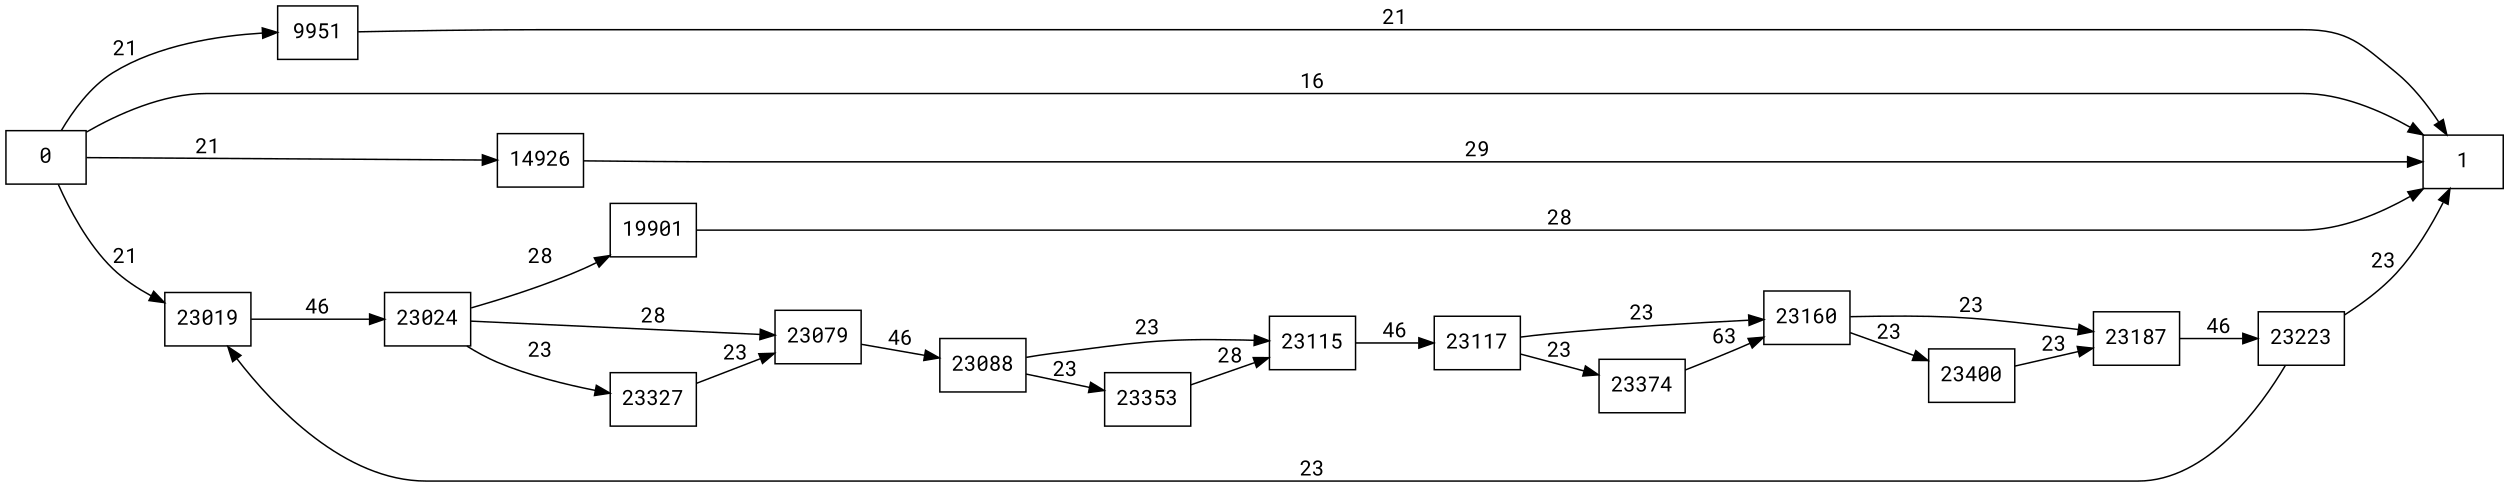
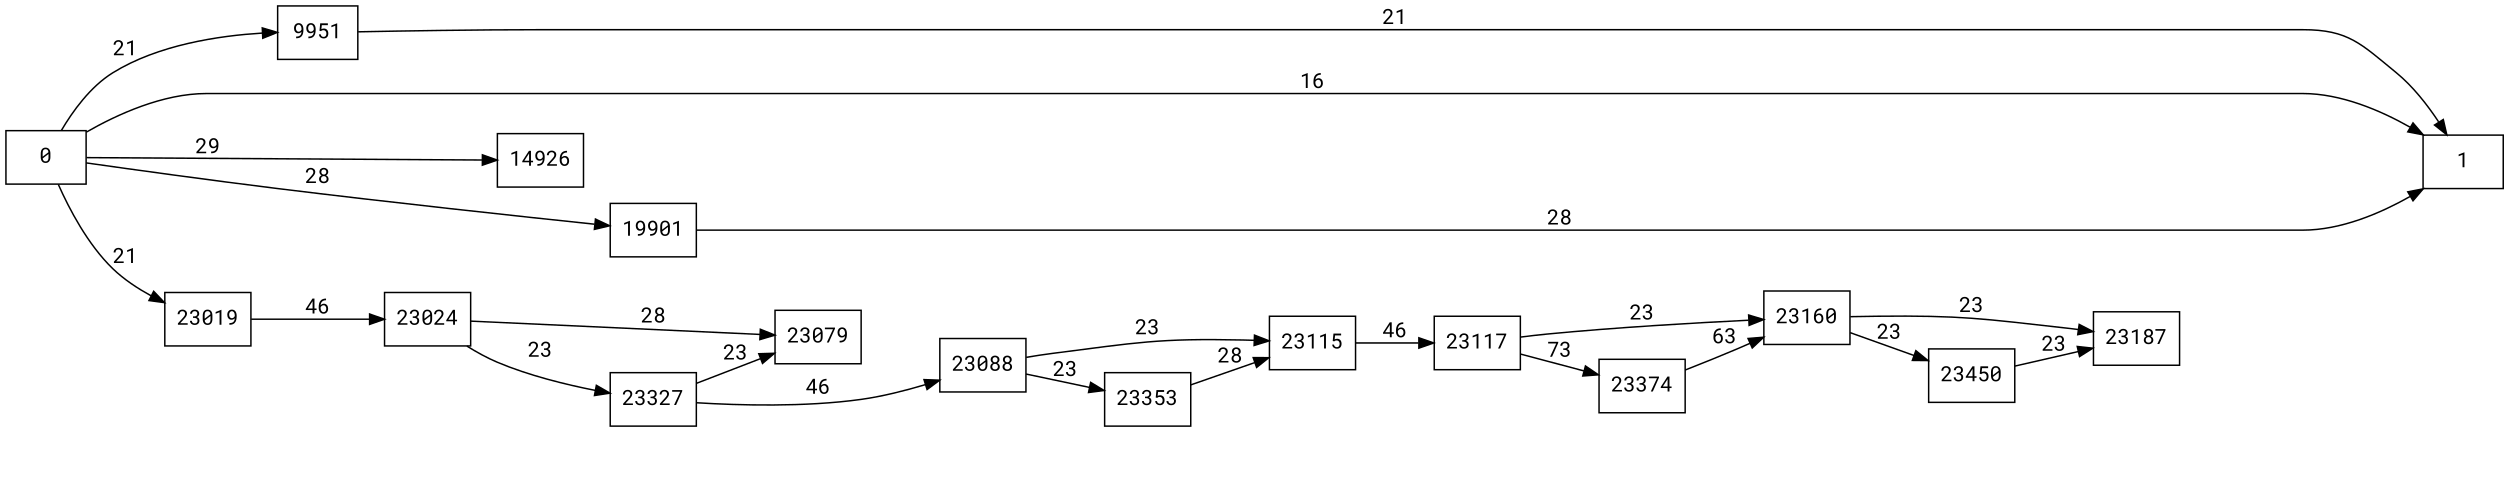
(208, 148) -> (208, 148)
(1495, 162) -> none
(535, 288) -> (340, 196)
(2301, 339) -> none
(893, 350) -> (812, 404)
(1560, 351) -> (1560, 351)
(1972, 376) -> (1972, 376)
